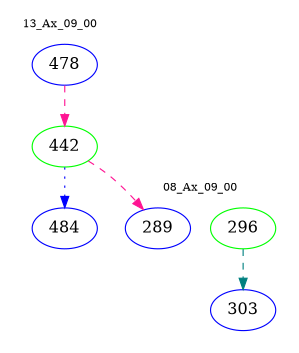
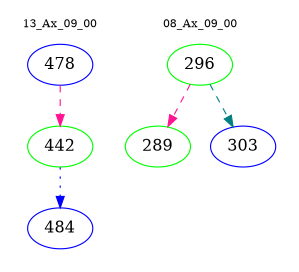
(124, 188) -> (182, 100)
(158, 228) -> (158, 147)
